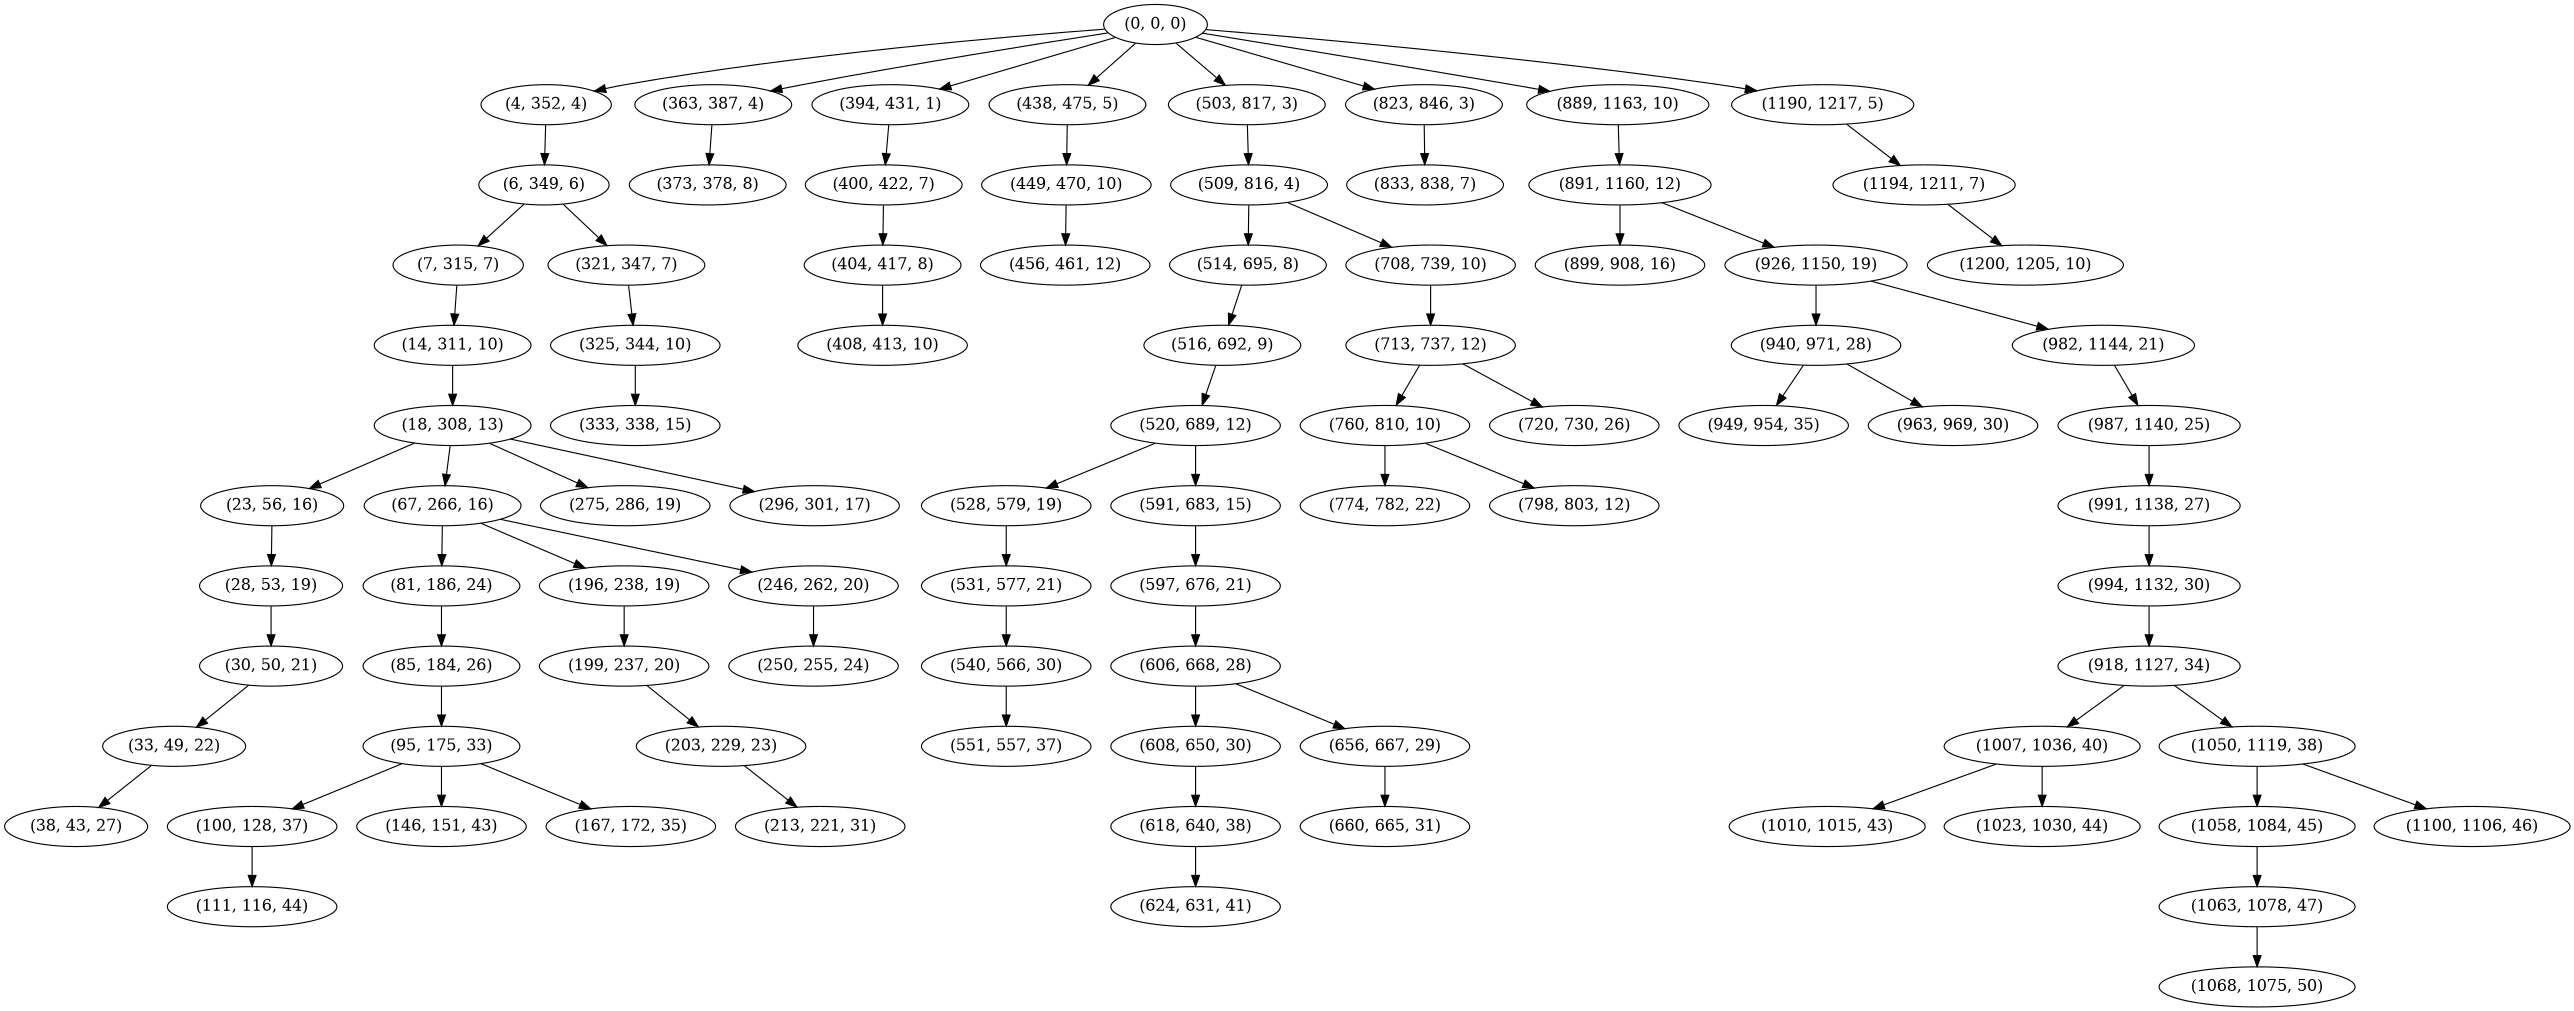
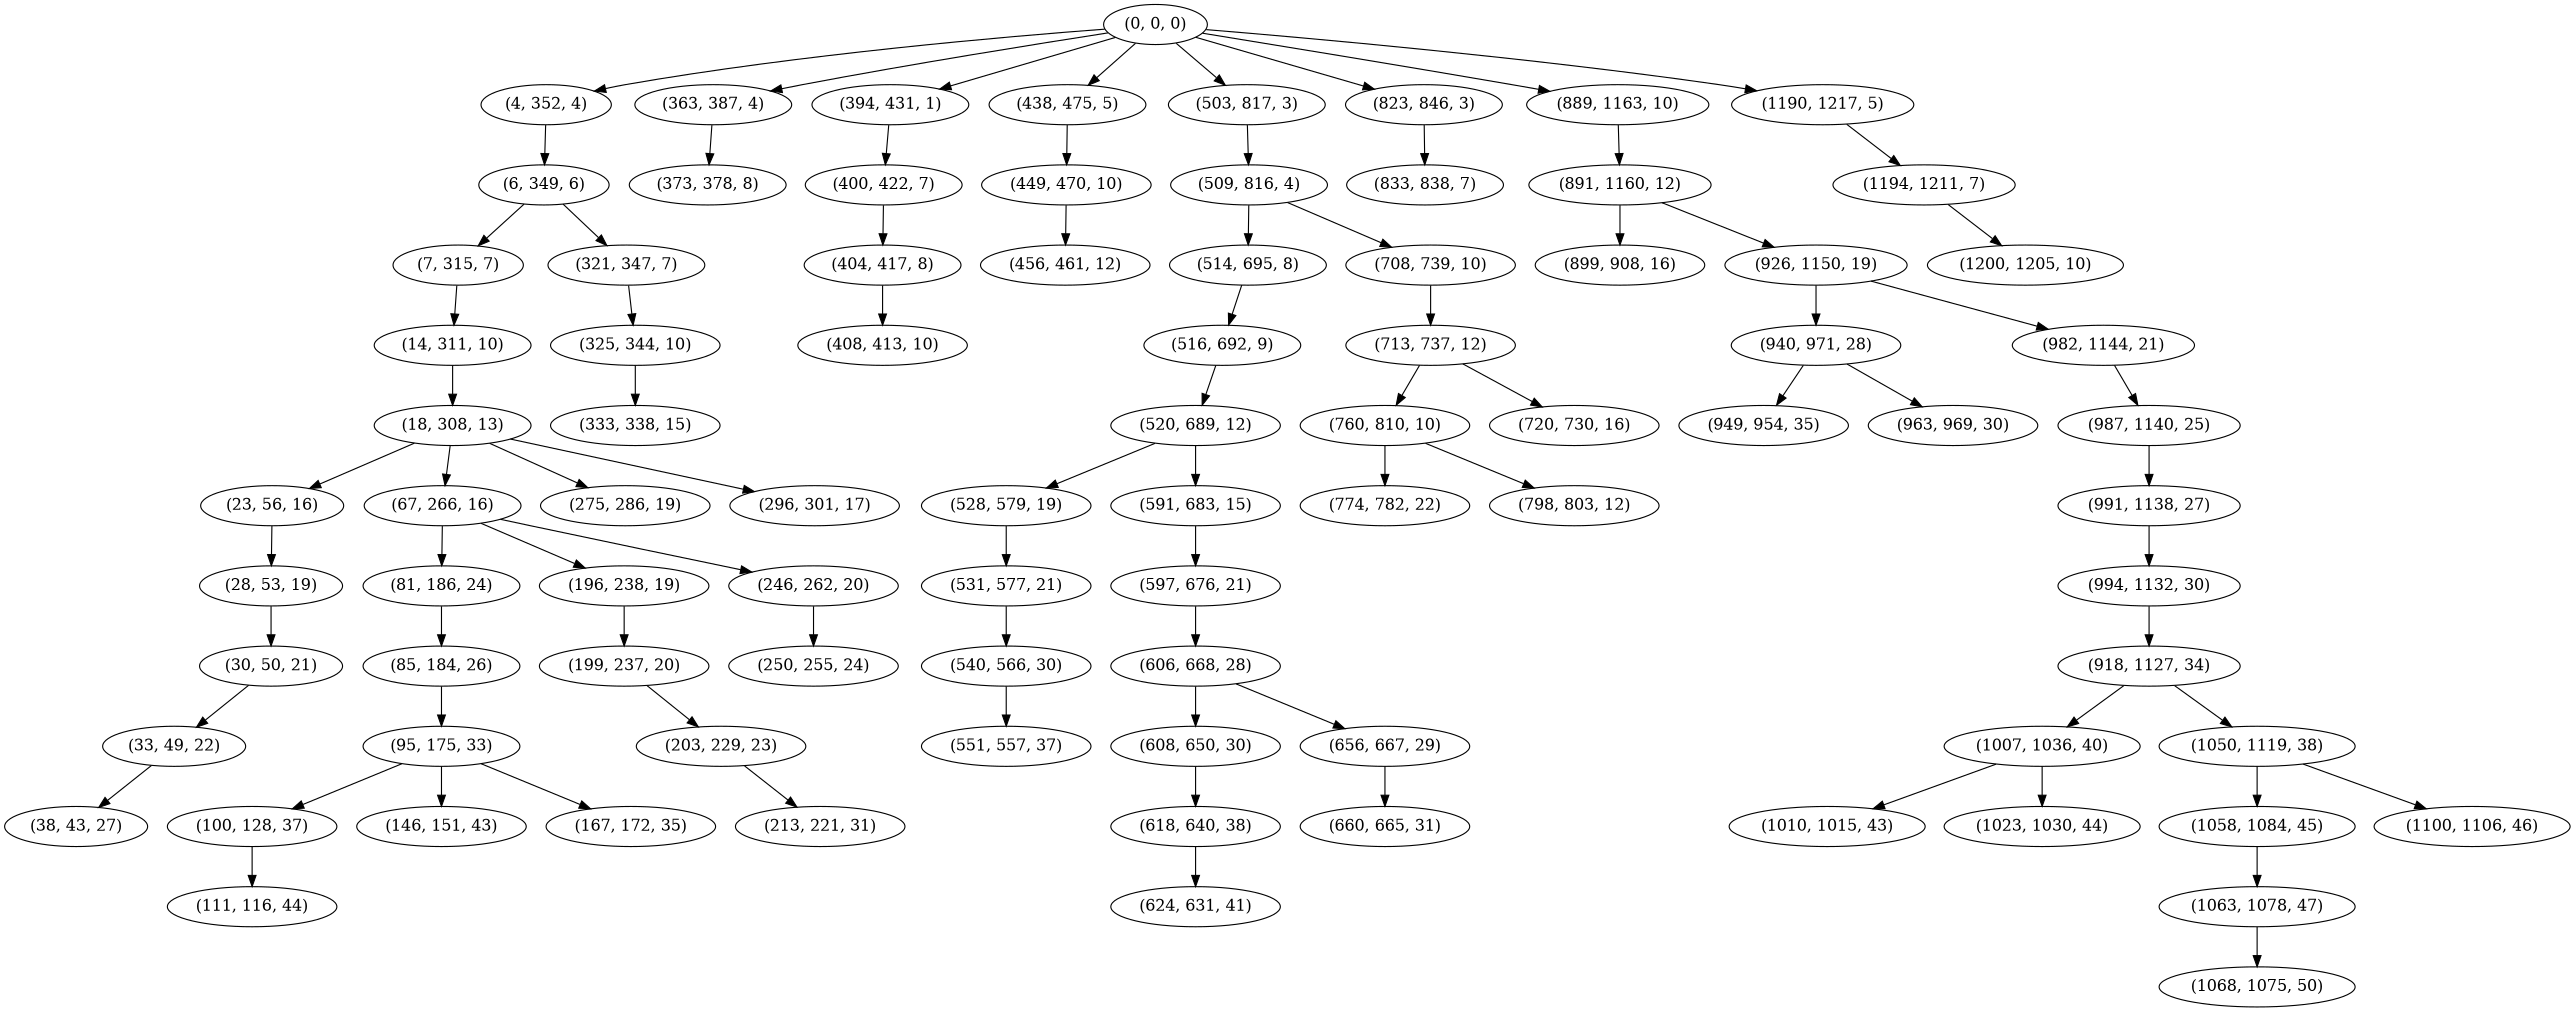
(1574, 426) -> (1574, 426)
